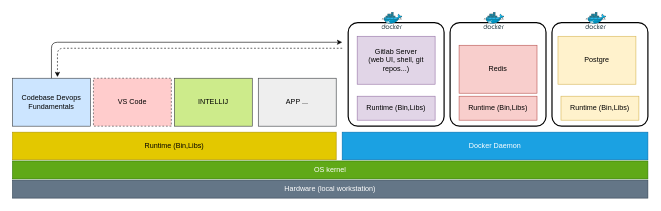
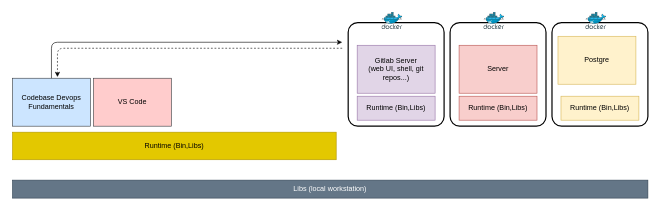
(396, 60) -> (396, 69)
(498, 69) -> (498, 69)
(132, 102) -> (132, 102)
(213, 102) -> none
(297, 102) -> none
(495, 146) -> none
(330, 170) -> none
(330, 189) -> (330, 189)
